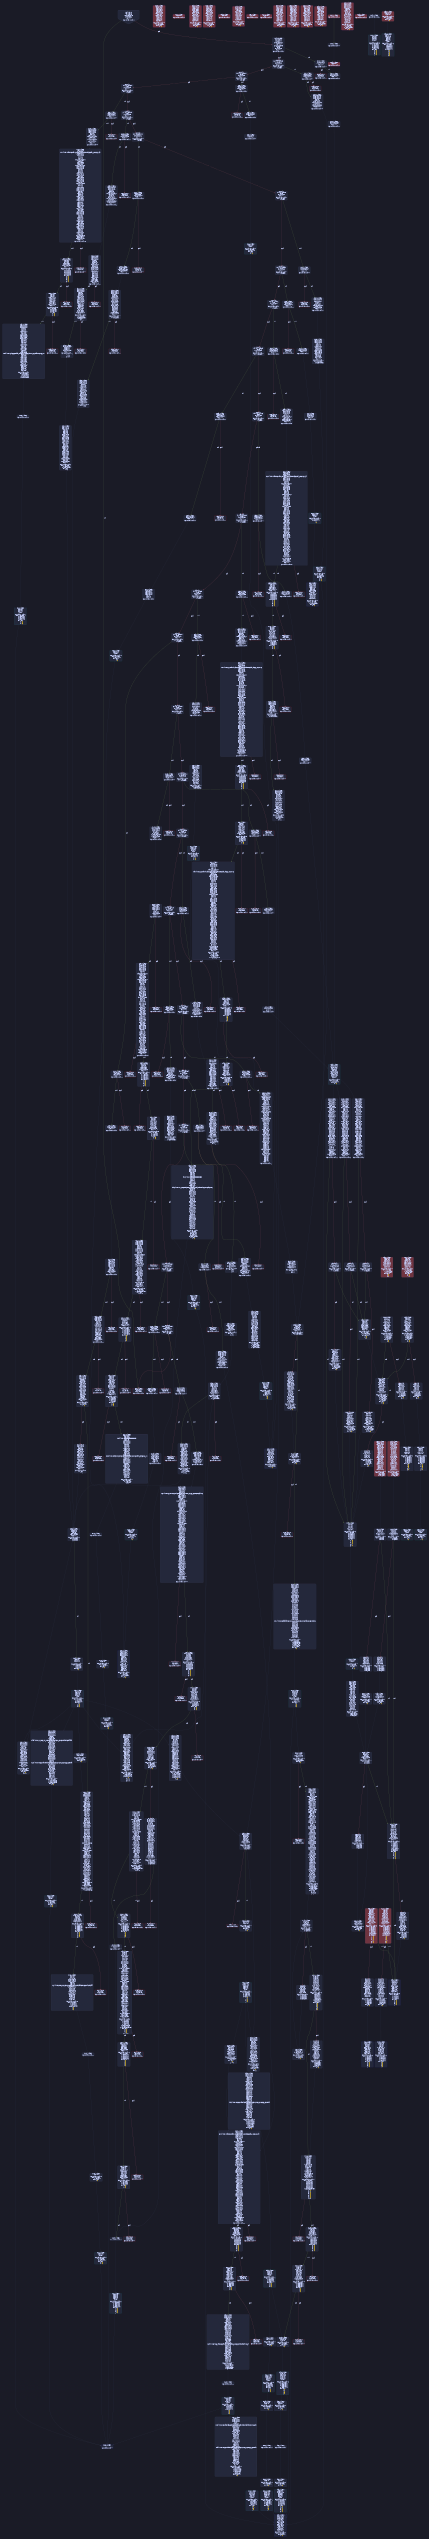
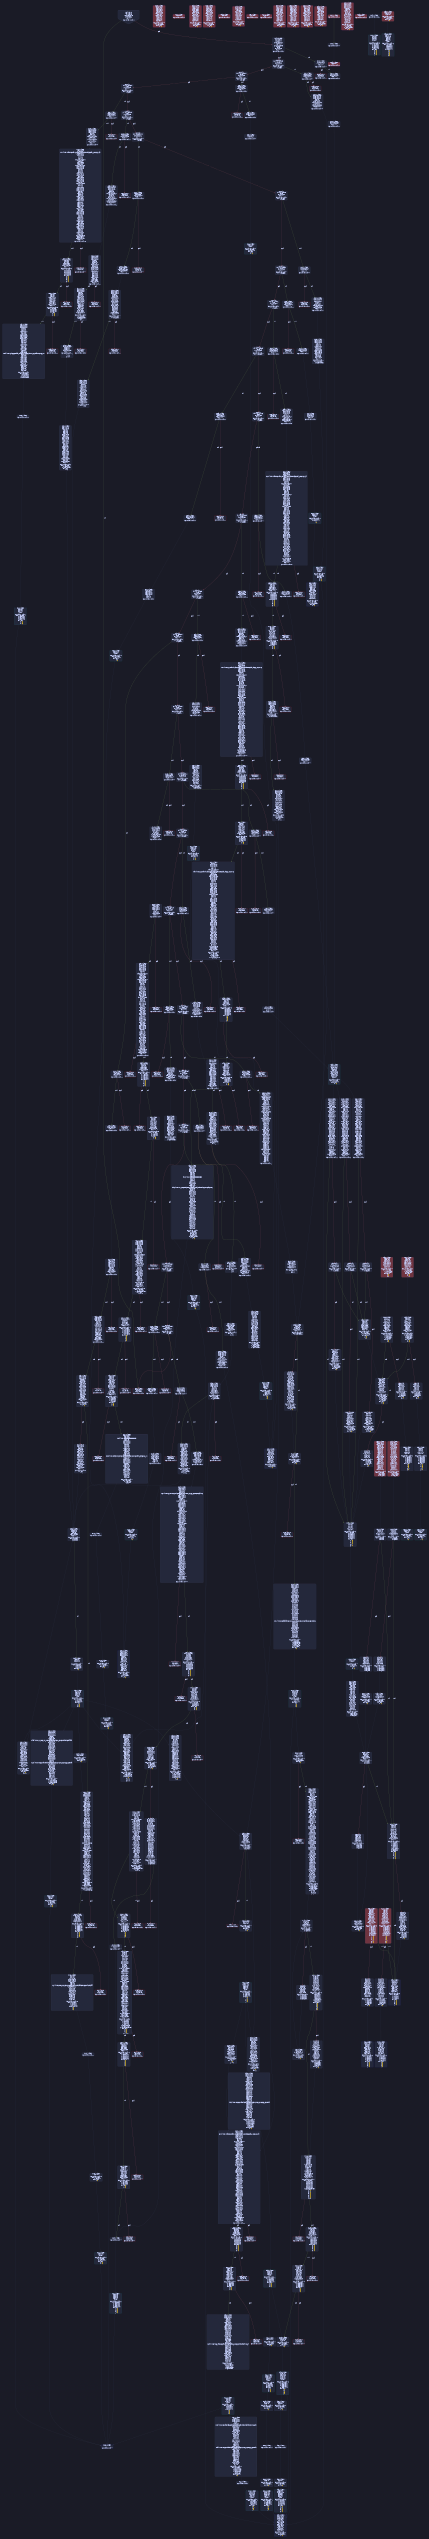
(116, 2239) -> (116, 2239)
(228, 2383) -> none
none -> (242, 2483)
